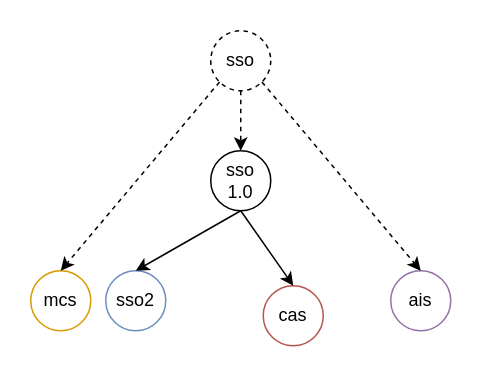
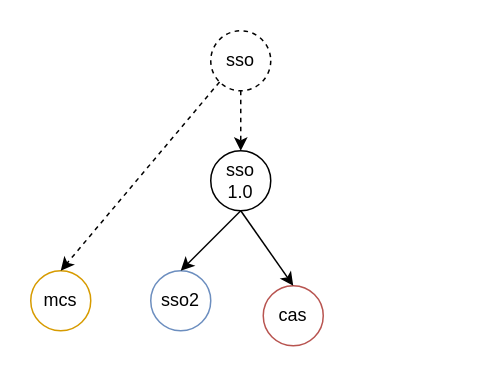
(338, 172) -> none
(136, 301) -> (181, 301)
(421, 301) -> none
